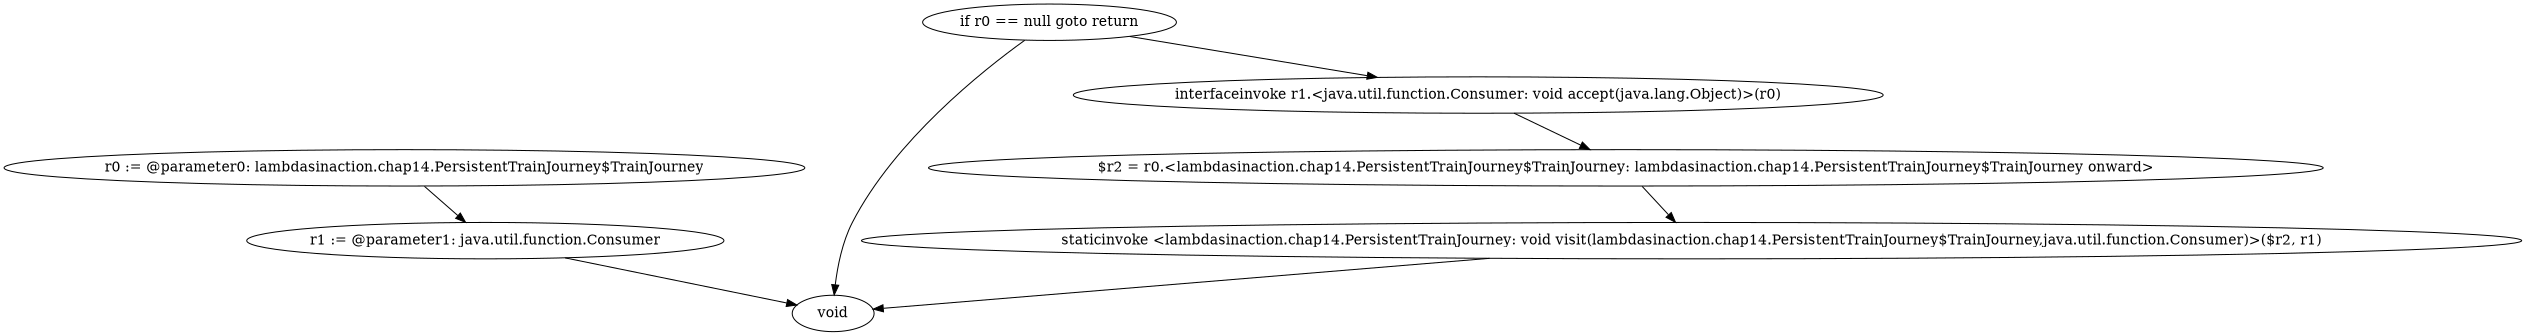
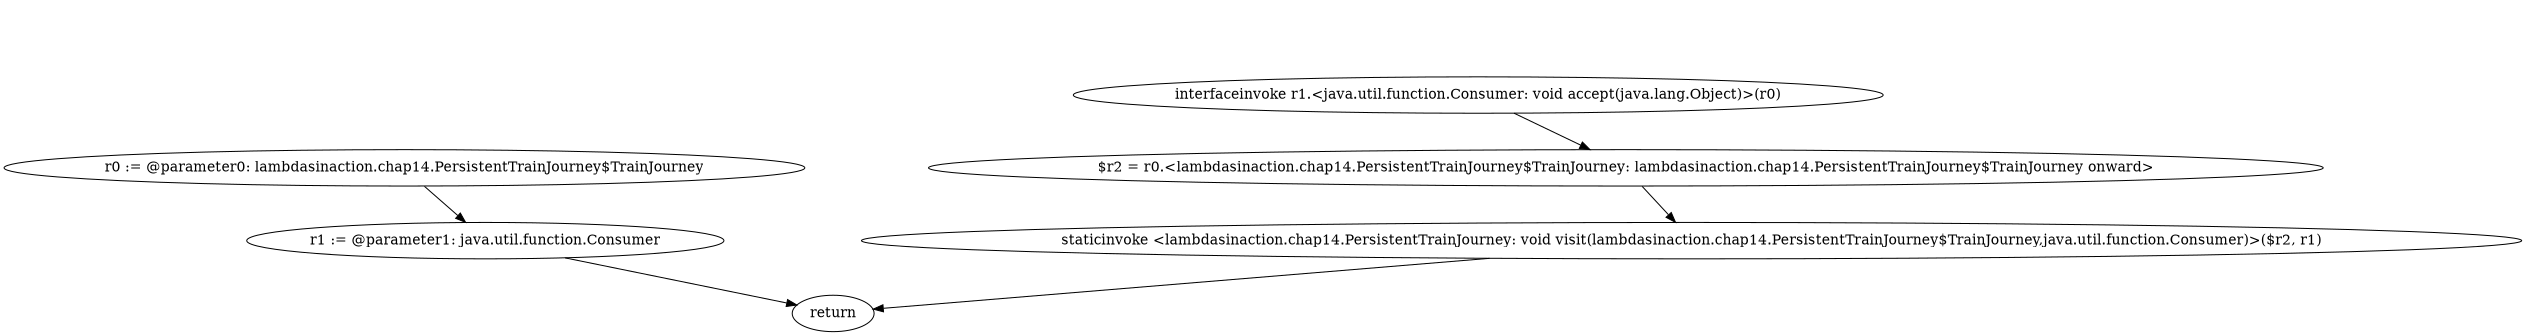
(1050, 22) -> none
(833, 313) -> (833, 313)
